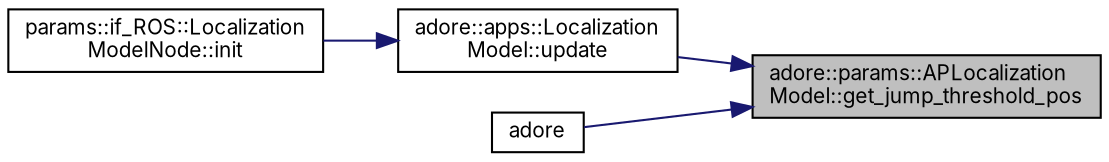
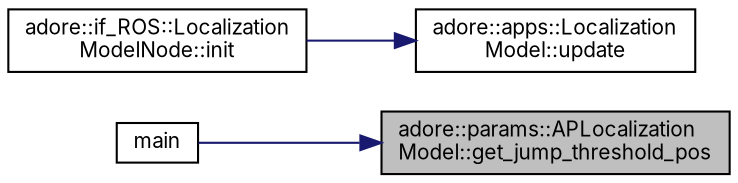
(166, 41) -> (157, 41)
(705, 60) -> none
(538, 132) -> (157, 143)
